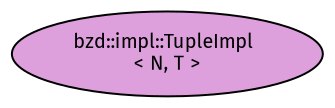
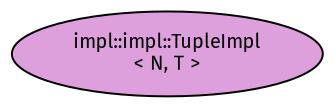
(167, 54) -> (167, 54)
